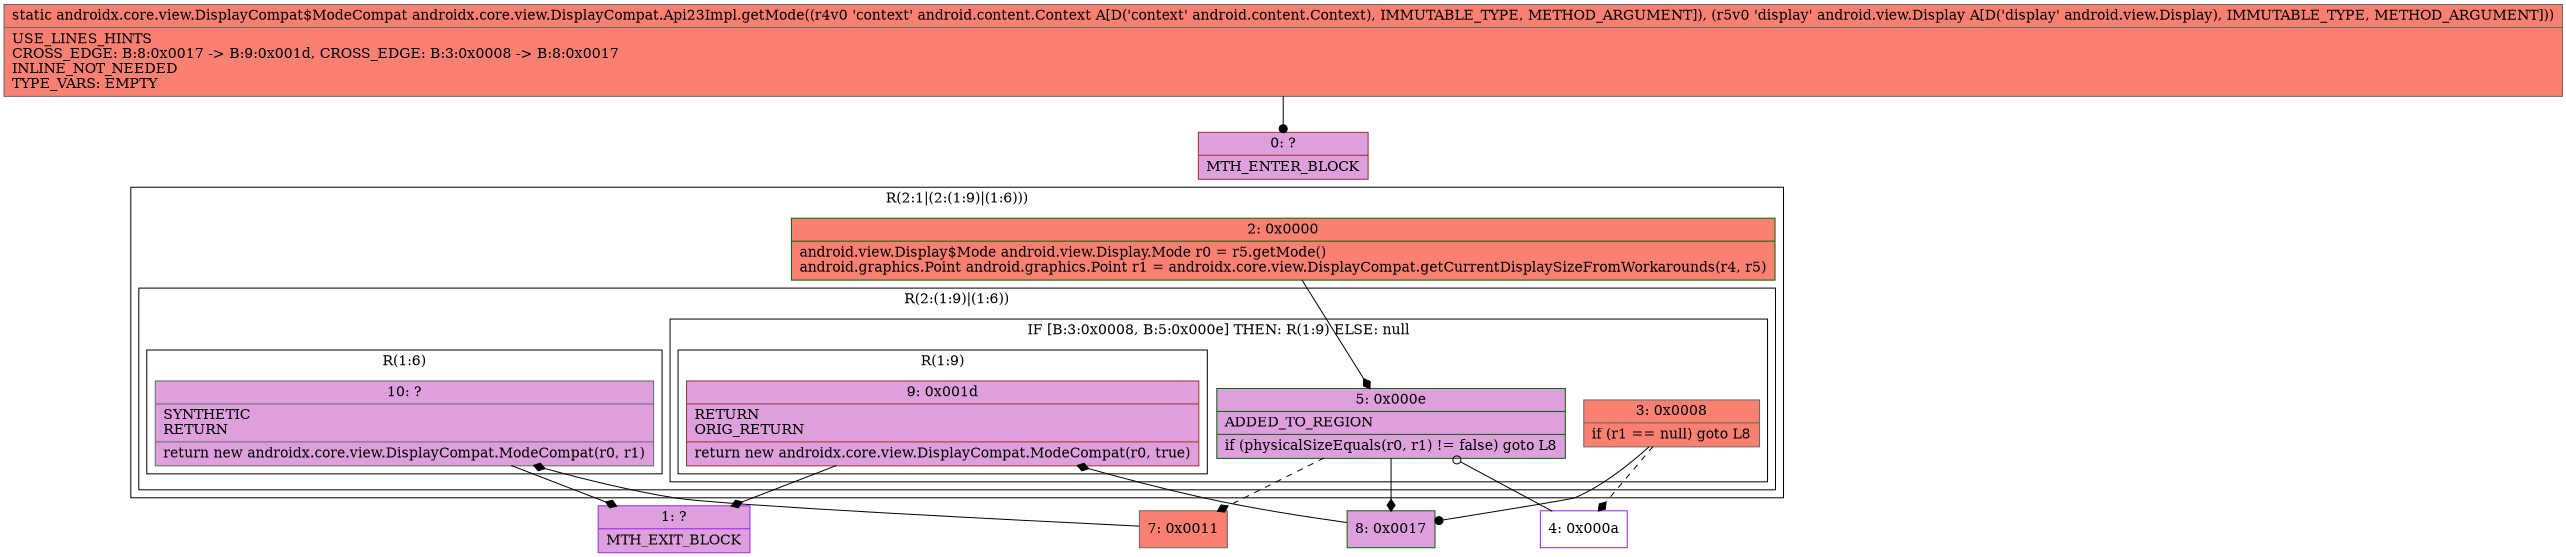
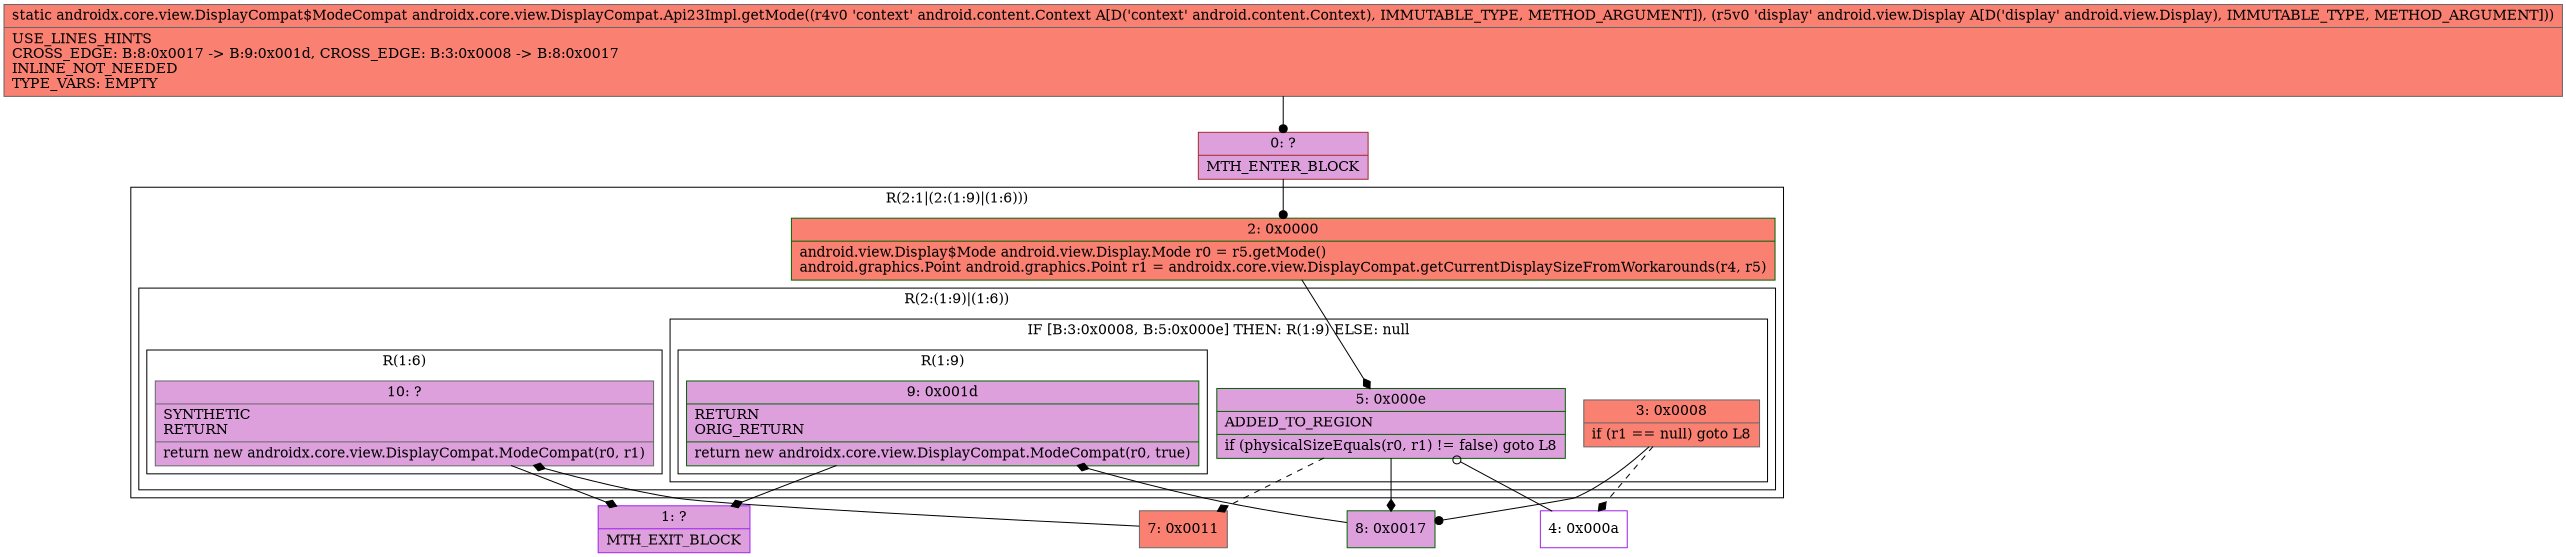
none -> (1283, 195)
(943, 423) -> (943, 423)
